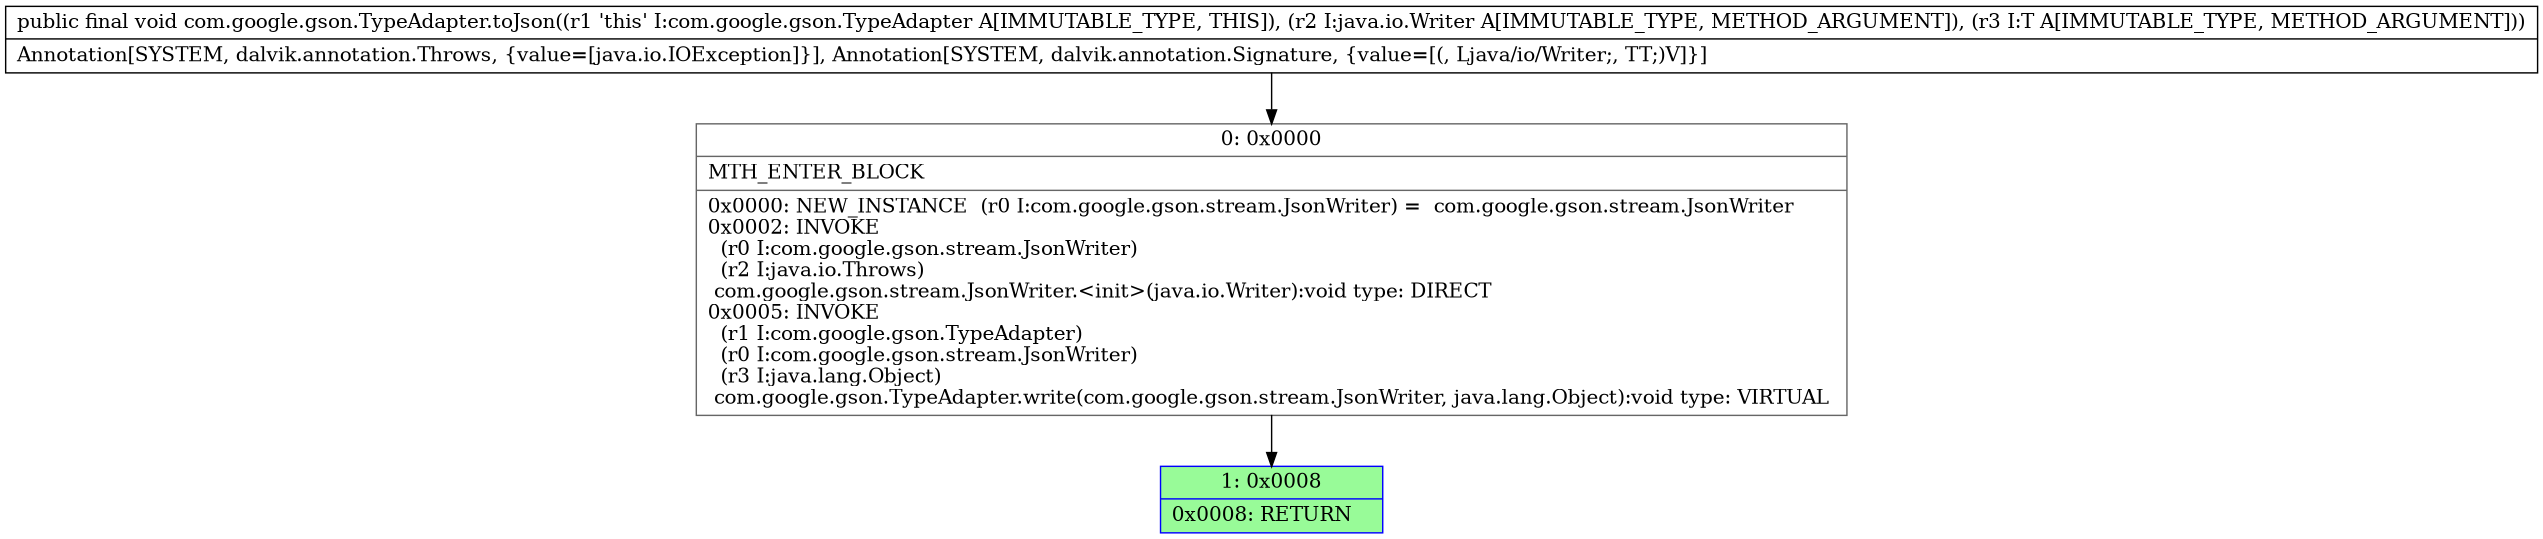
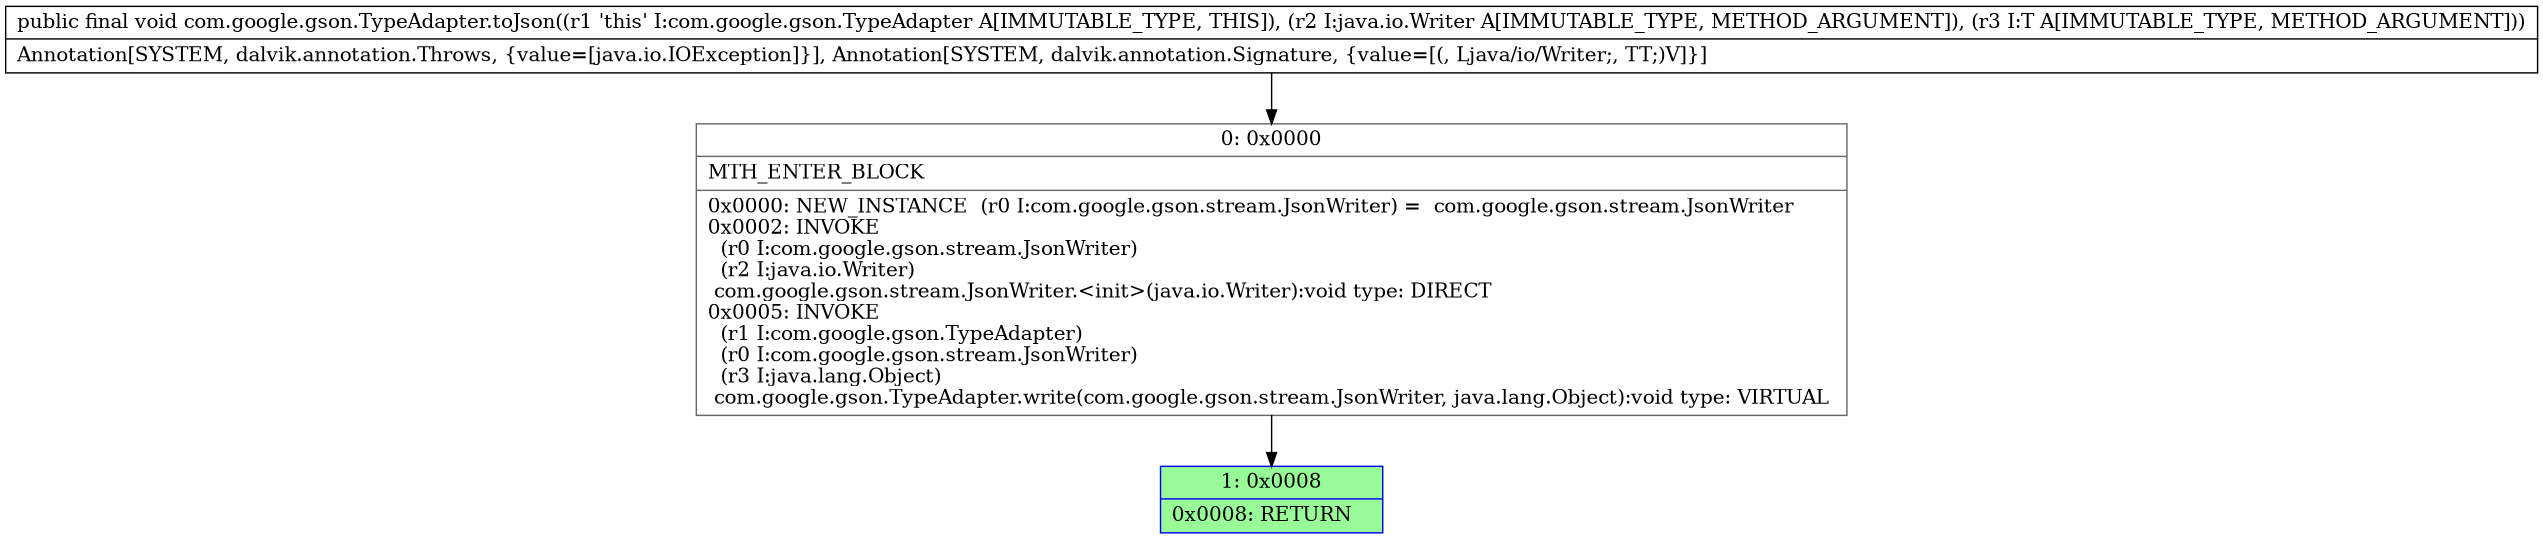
(817, 270) -> (812, 270)
